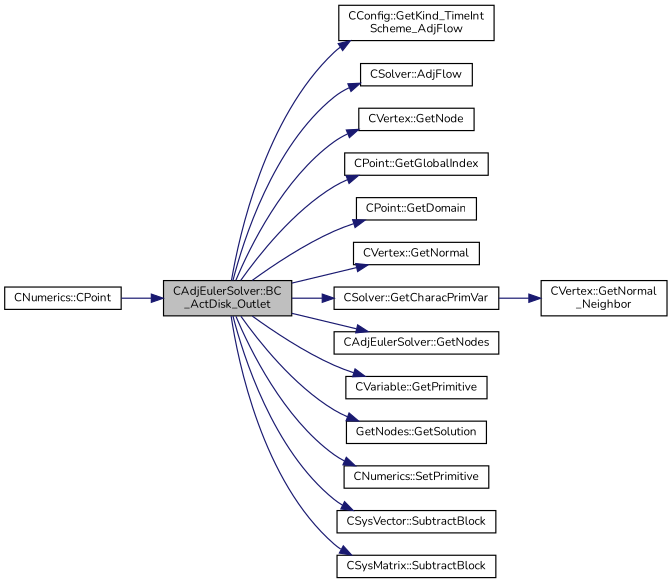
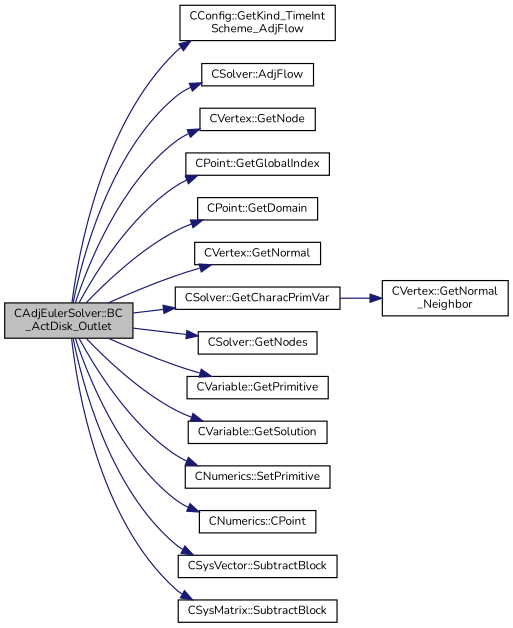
(136, 298) -> (118, 432)
(416, 343) -> (258, 343)
(416, 432) -> (258, 432)
